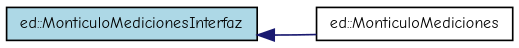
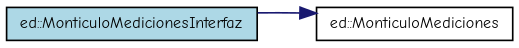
(295, 35) -> (279, 13)
